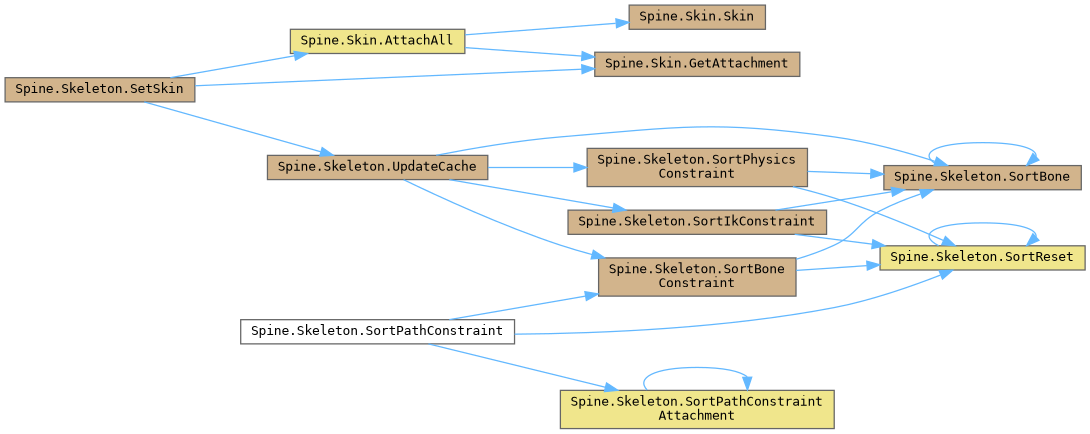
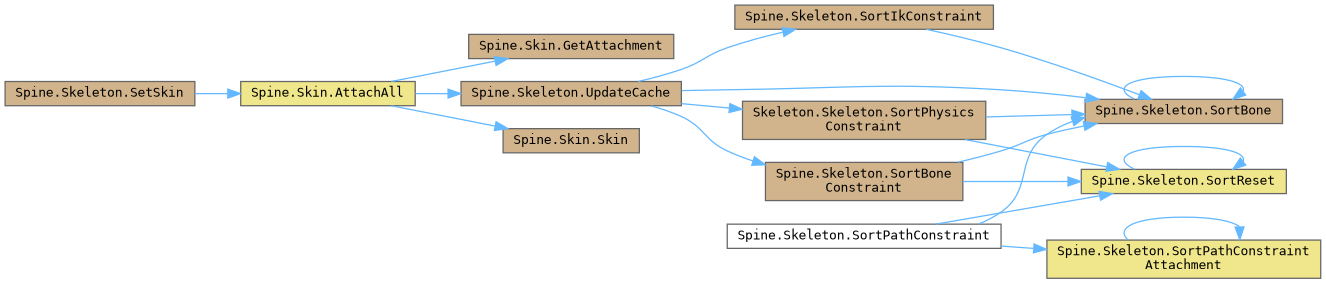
(389, 77) -> none
(233, 127) -> (432, 94)
(697, 167) -> (864, 120)
(830, 239) -> none
(517, 308) -> (1024, 172)
